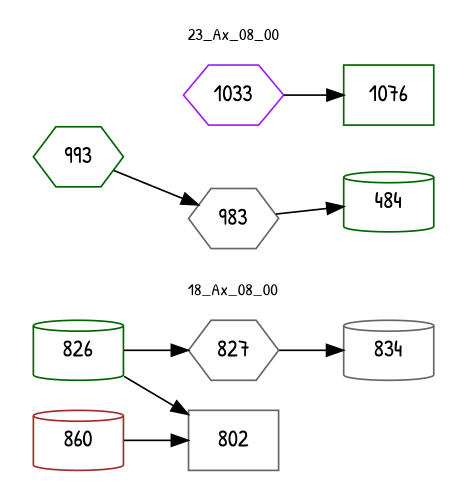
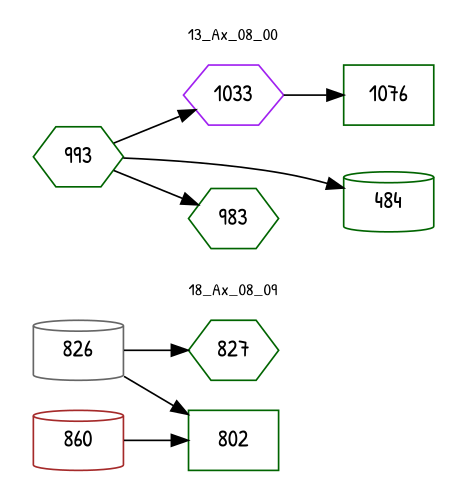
(234, 36) -> (234, 36)
none -> (147, 130)
(301, 211) -> (226, 166)
(234, 219) -> (234, 219)
(234, 291) -> (234, 291)
(78, 350) -> (78, 350)
(234, 350) -> (234, 350)
(389, 350) -> none
(234, 440) -> (234, 440)
